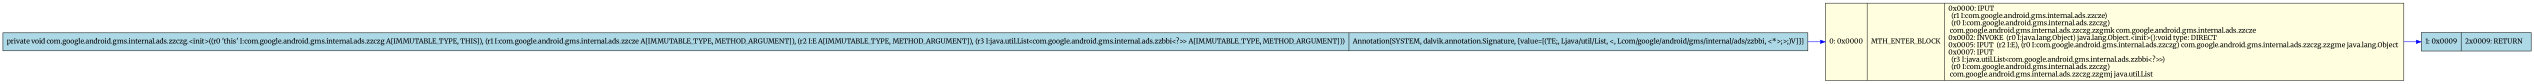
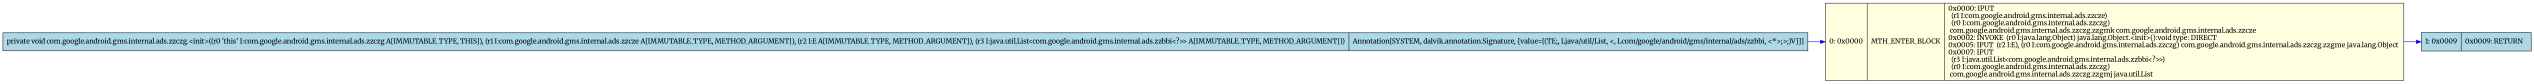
(2496, 42) -> (2496, 42)
